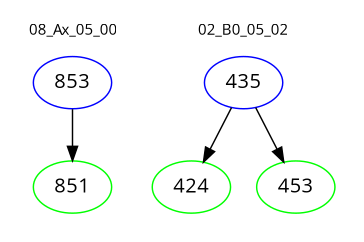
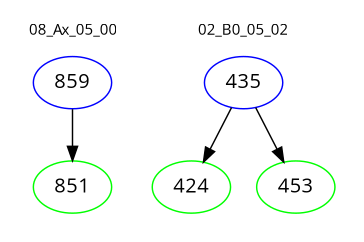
(73, 83) -> (73, 83)
